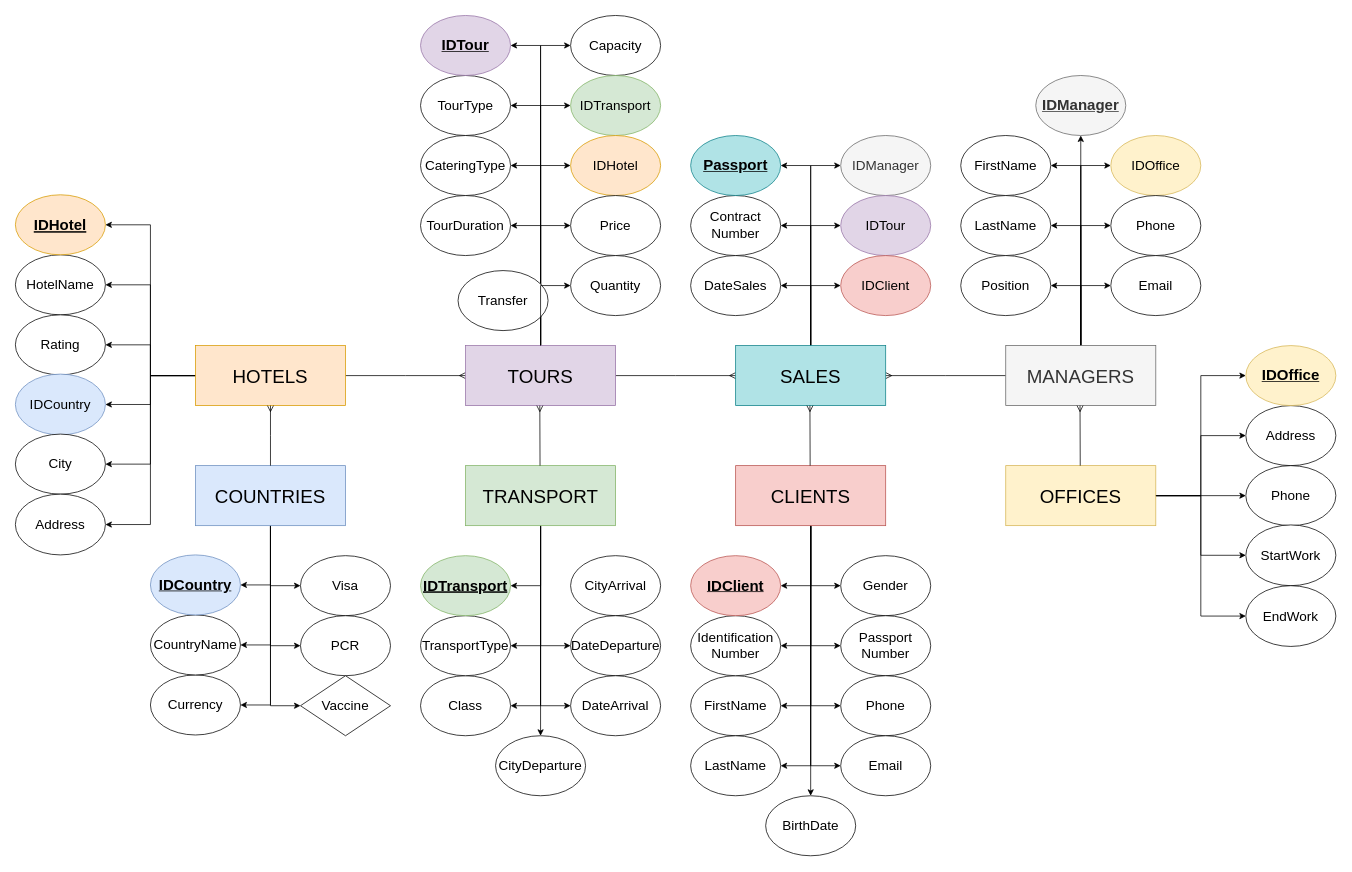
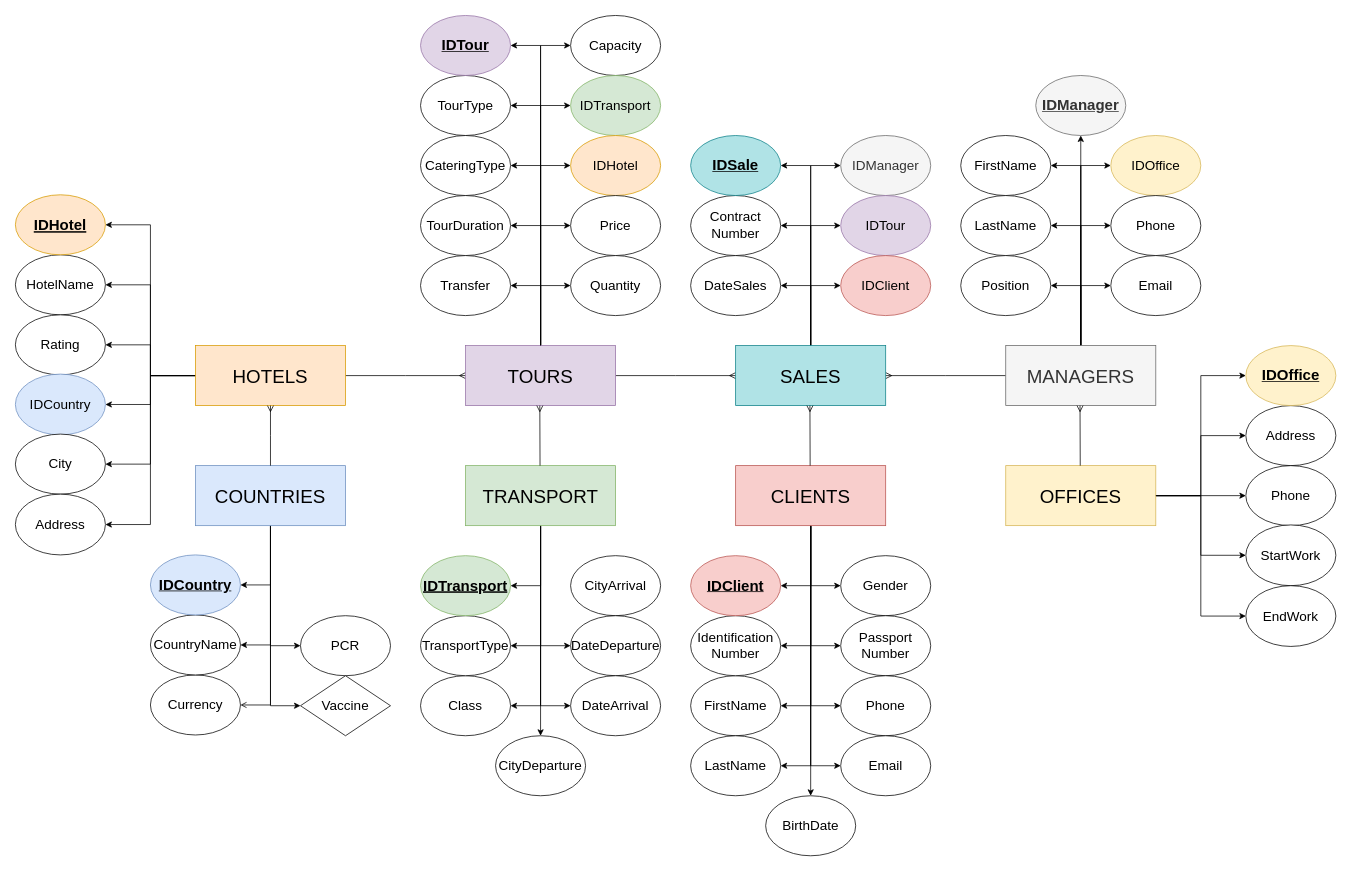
(735, 165) -> (735, 165)
(503, 300) -> (465, 285)
(283, 585) -> none
(345, 585) -> none
(247, 705) -> (245, 705)
